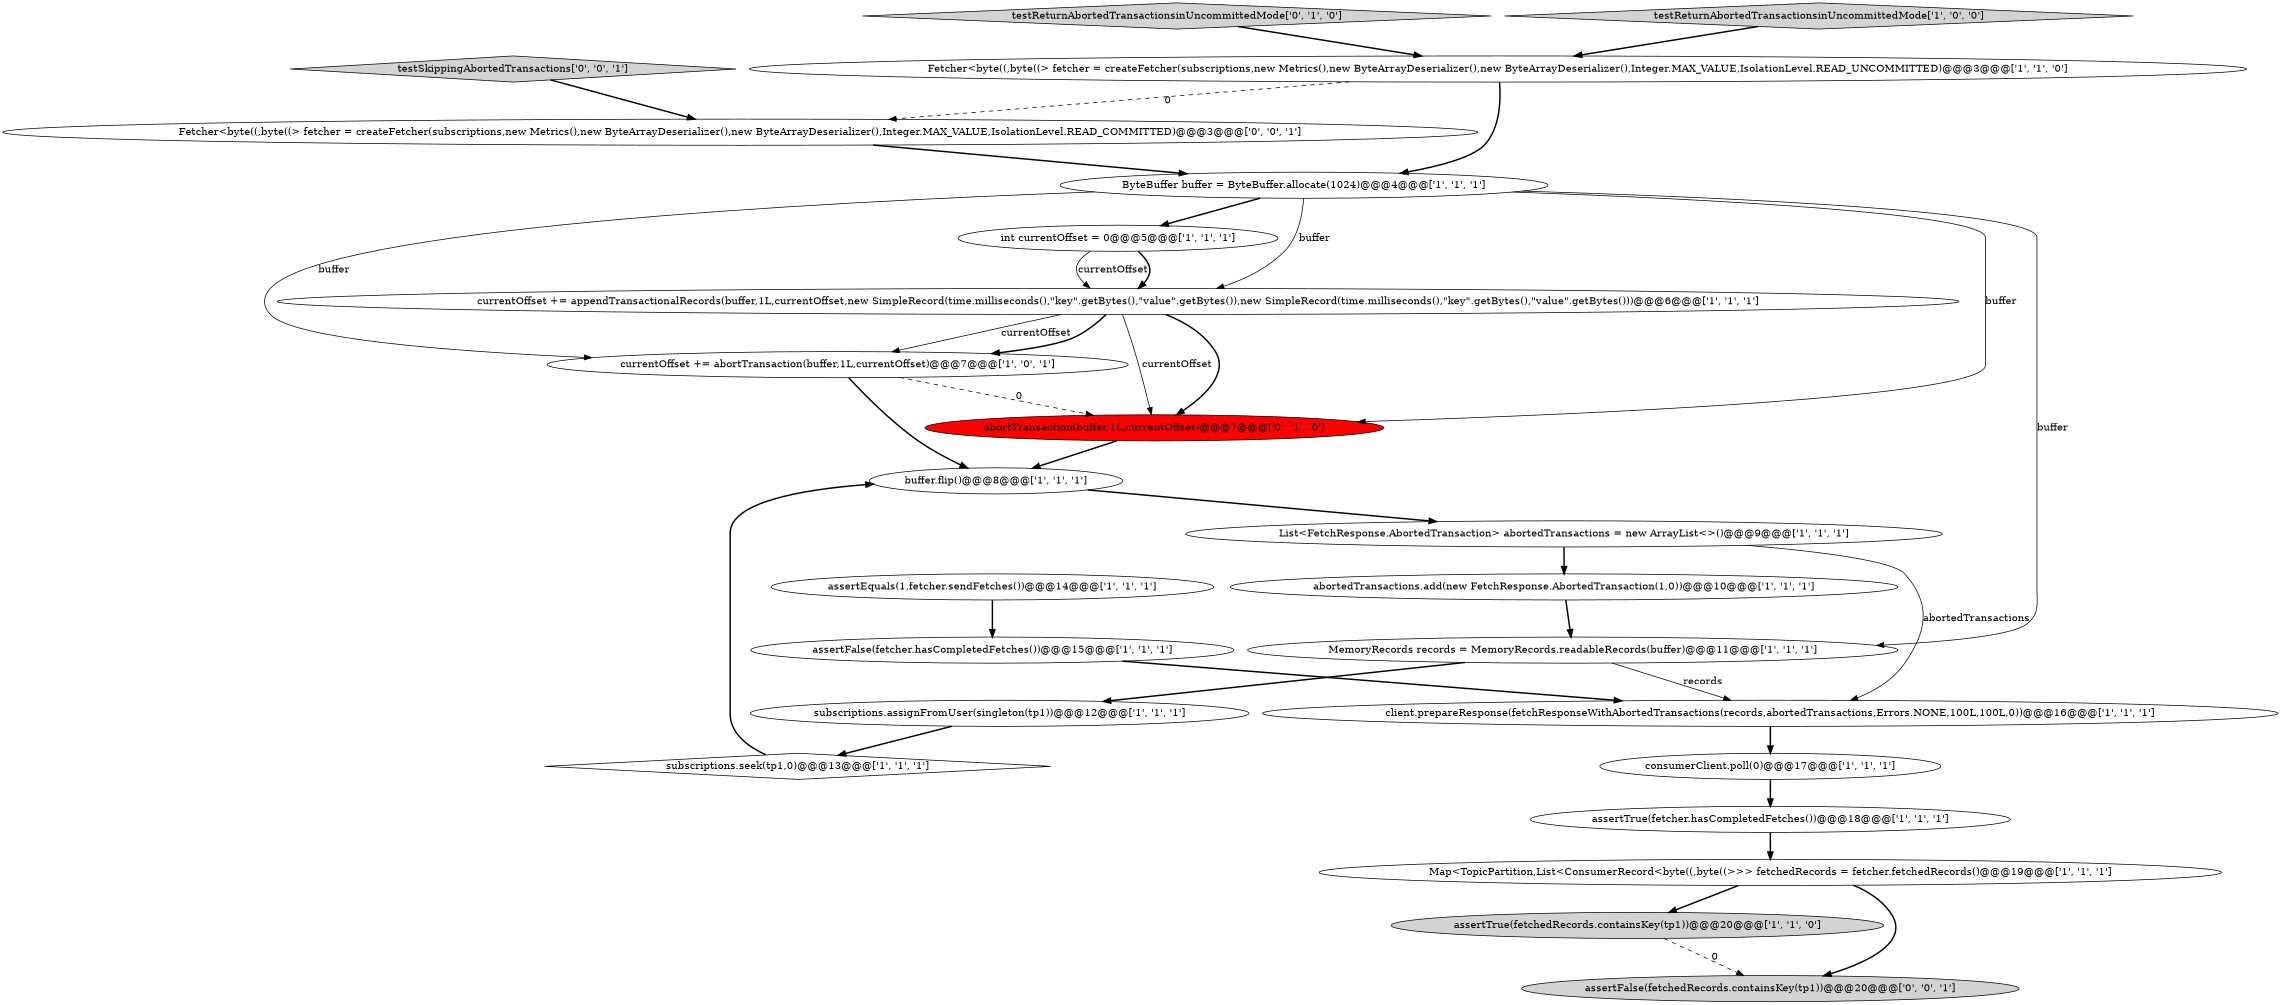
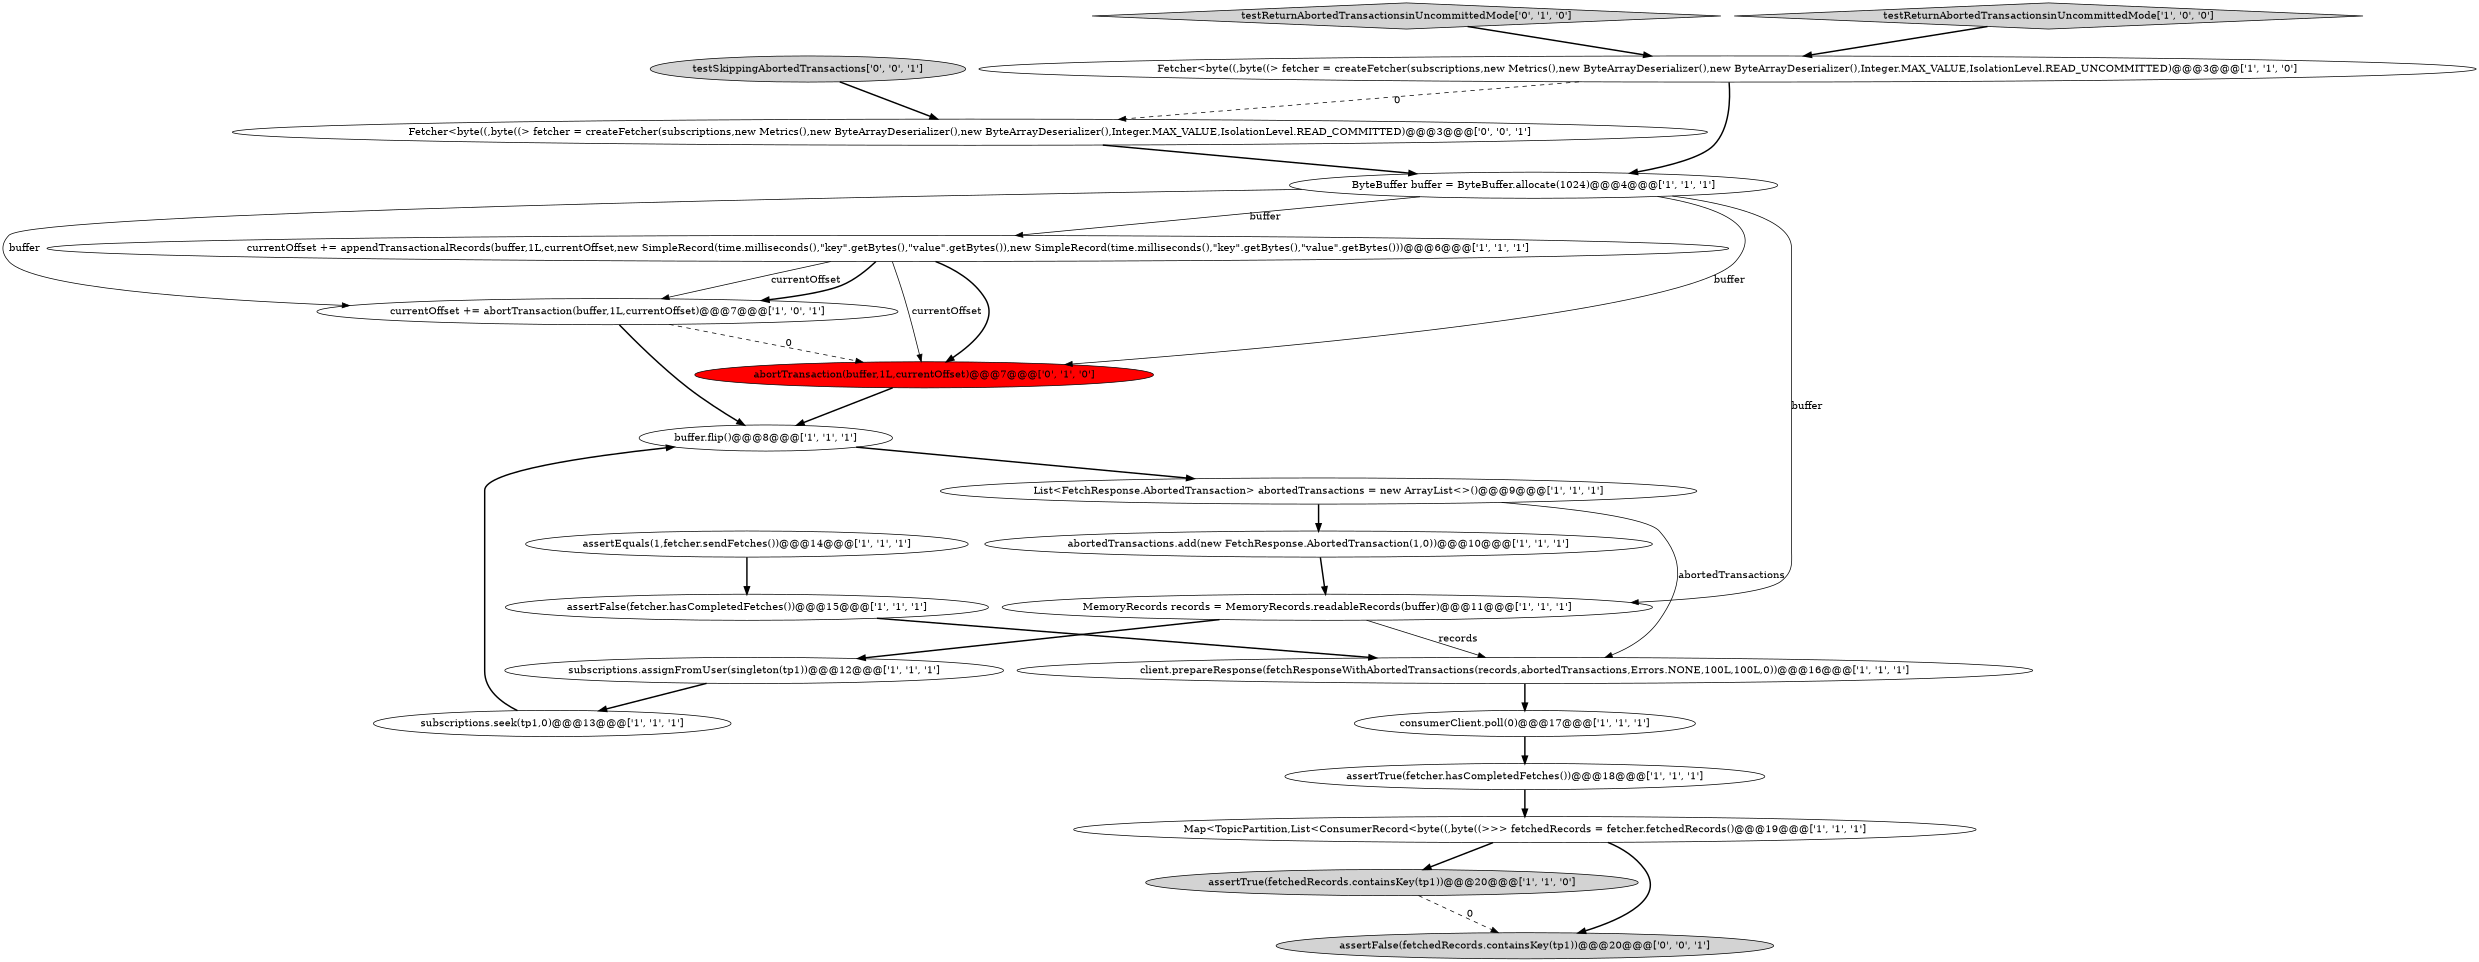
(513, 69) -> (808, 69)
(1118, 238) -> none
(798, 766) -> (552, 723)
